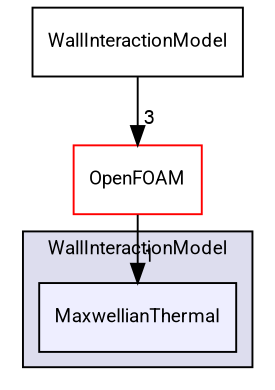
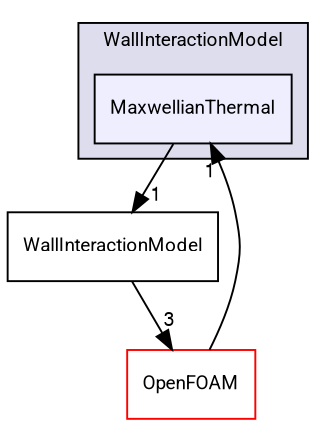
none -> (157, 171)
